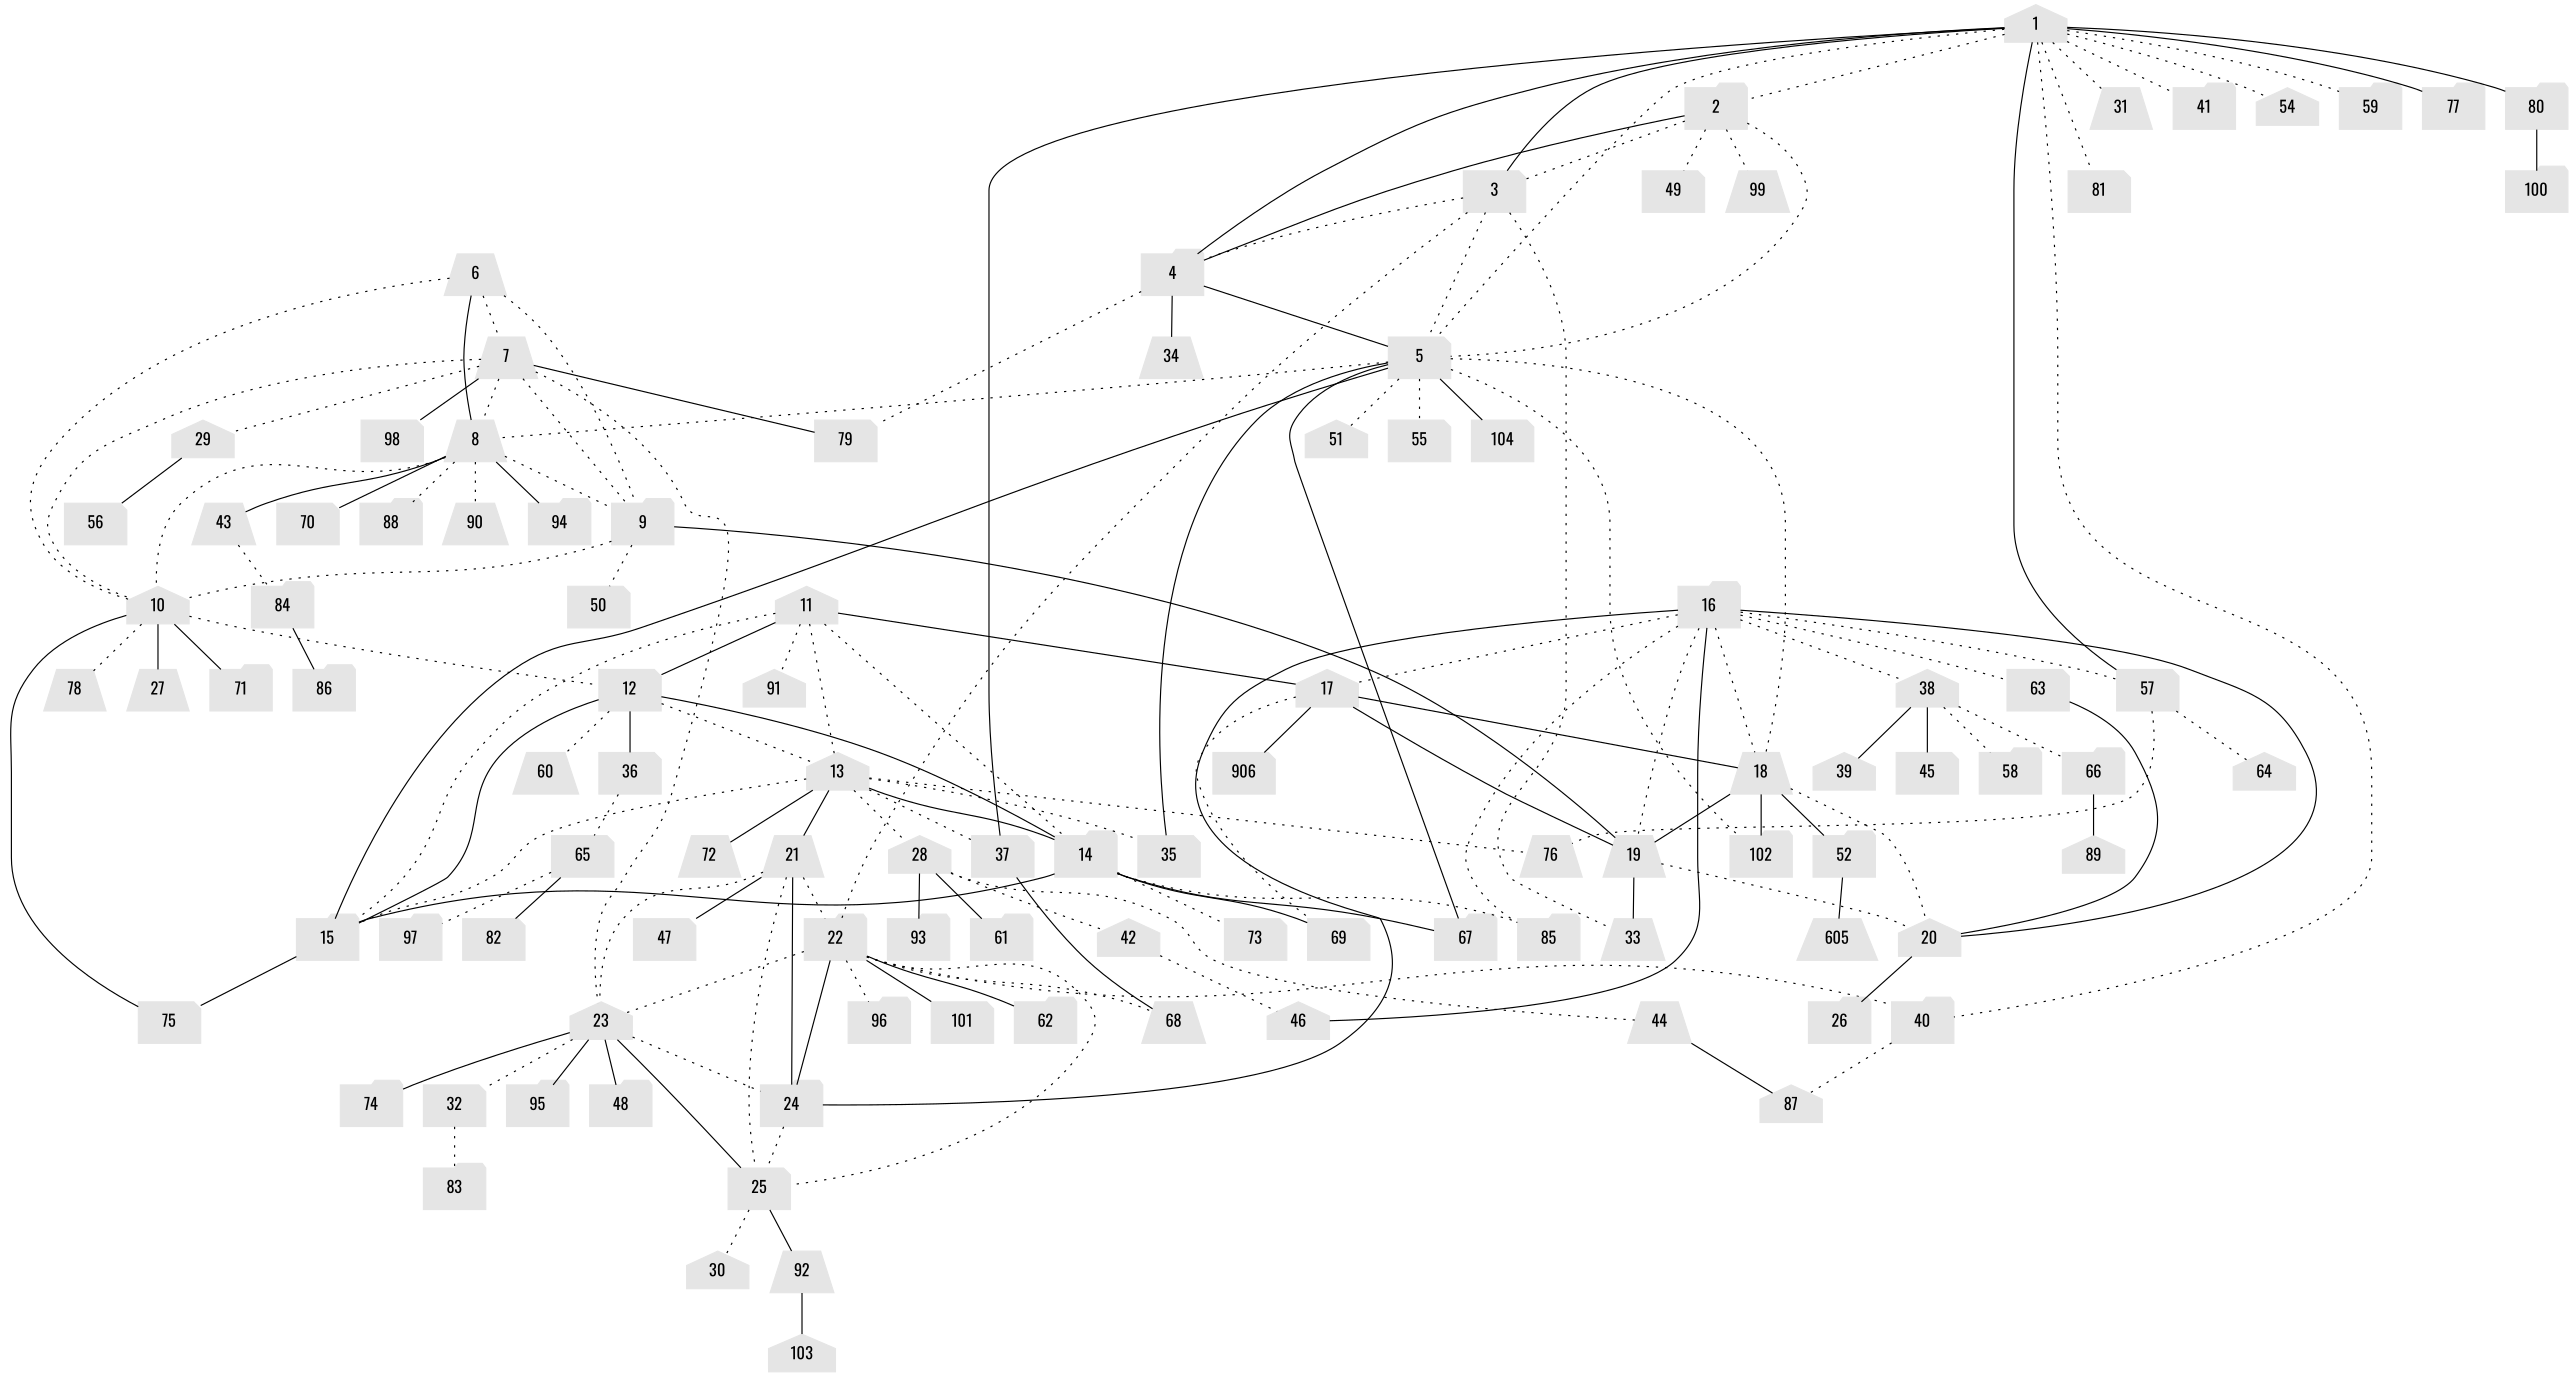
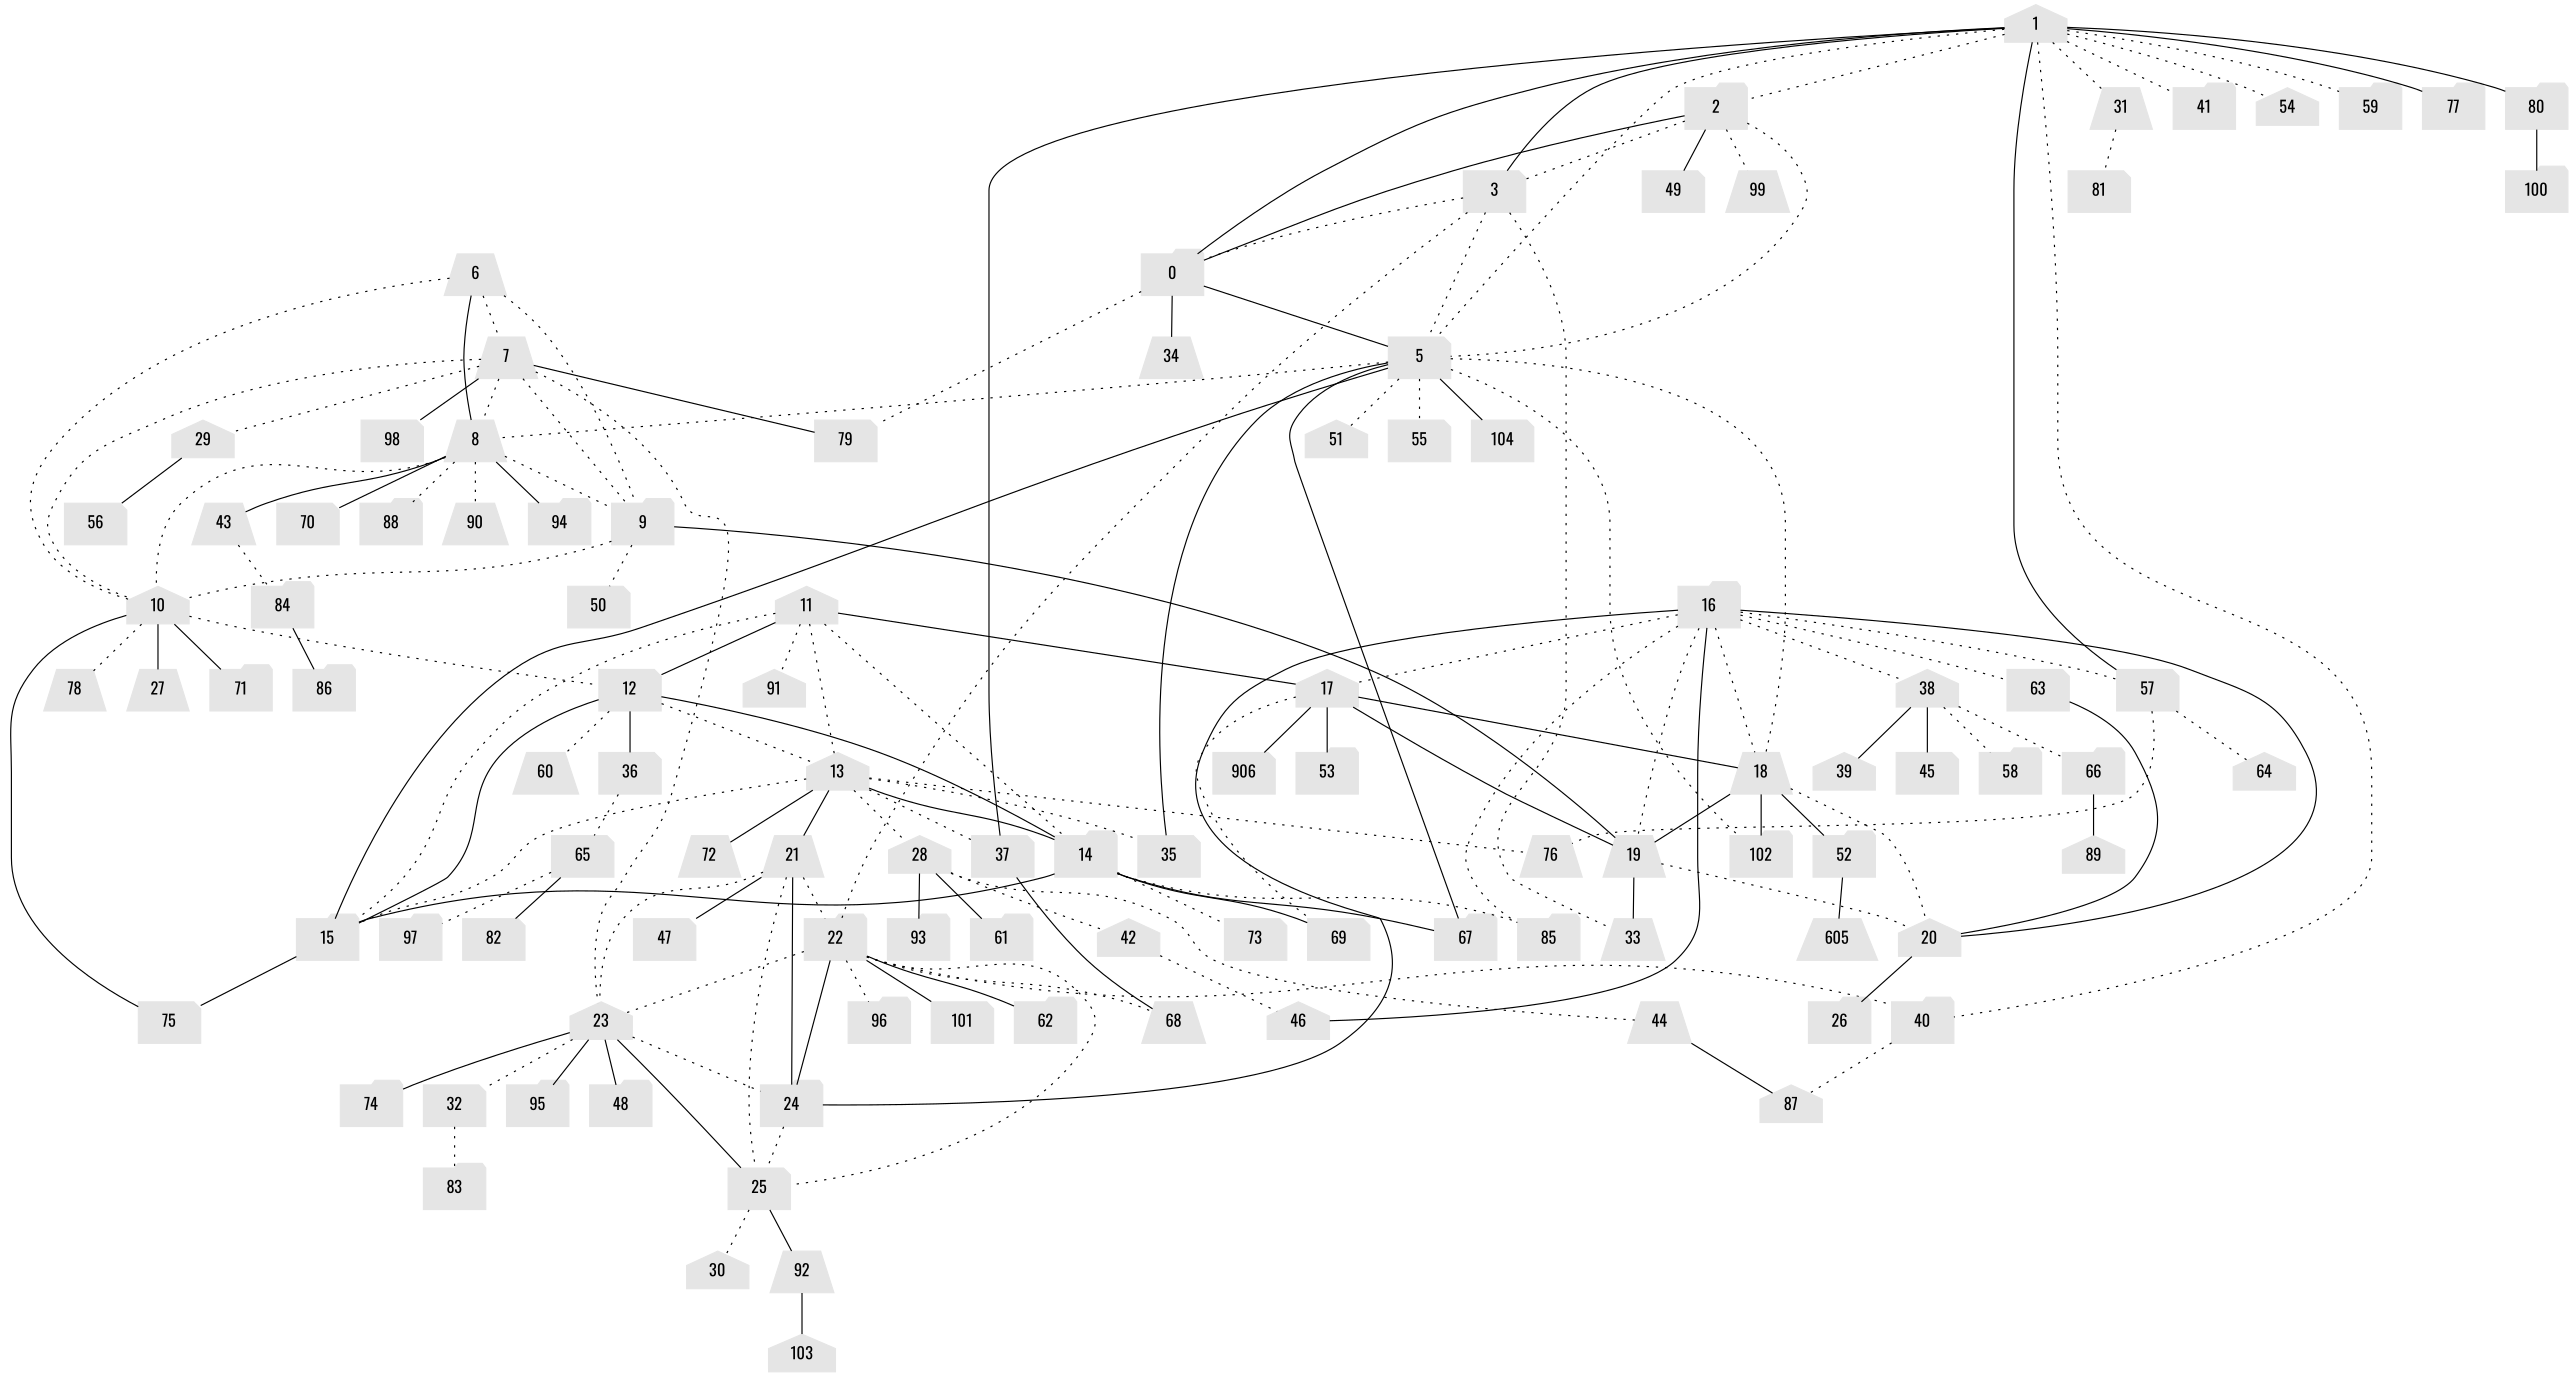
(2067, 106) -> (2110, 150)
(1695, 150) -> (1695, 150)
(1173, 275) -> (1173, 275)
none -> (1327, 773)
